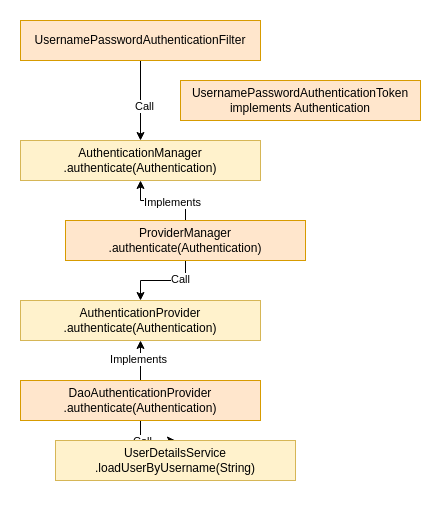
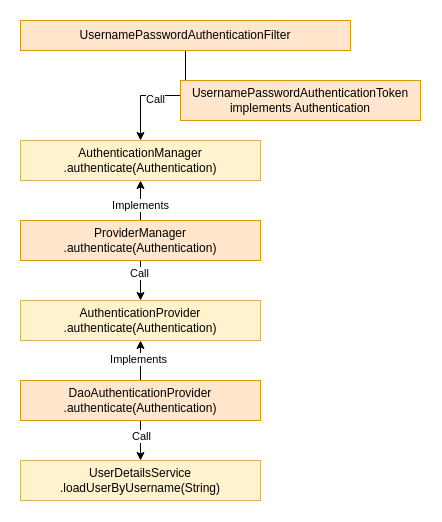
(141, 41) -> (186, 36)
(186, 241) -> (141, 241)
(176, 461) -> (141, 481)
